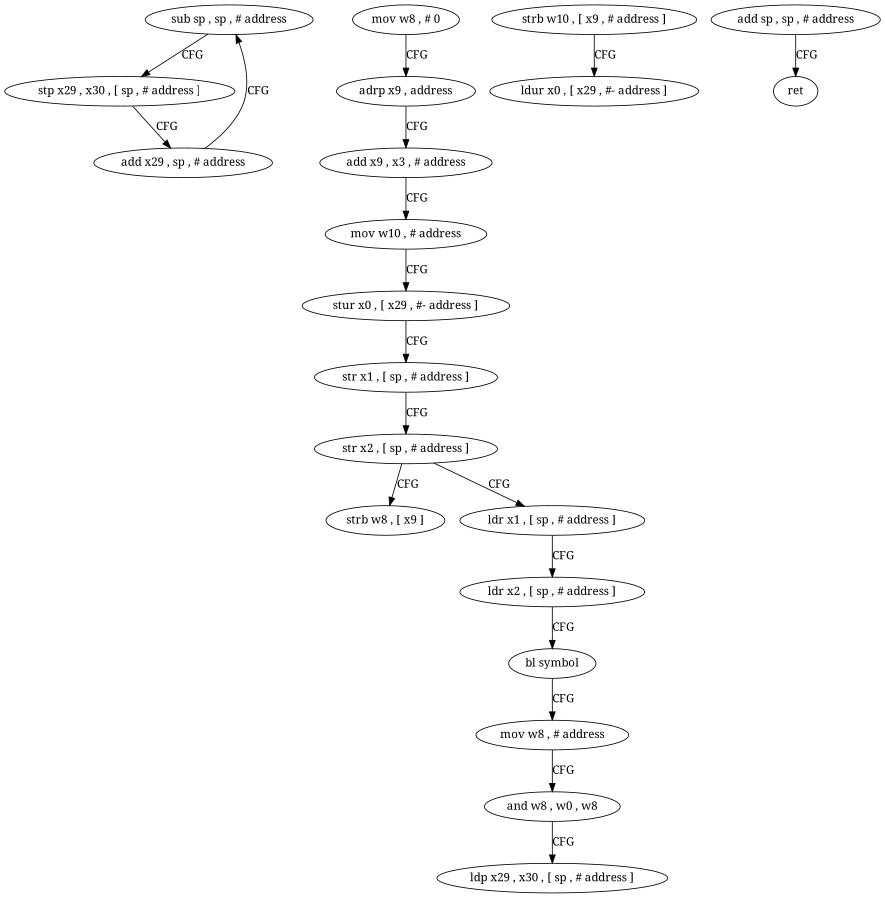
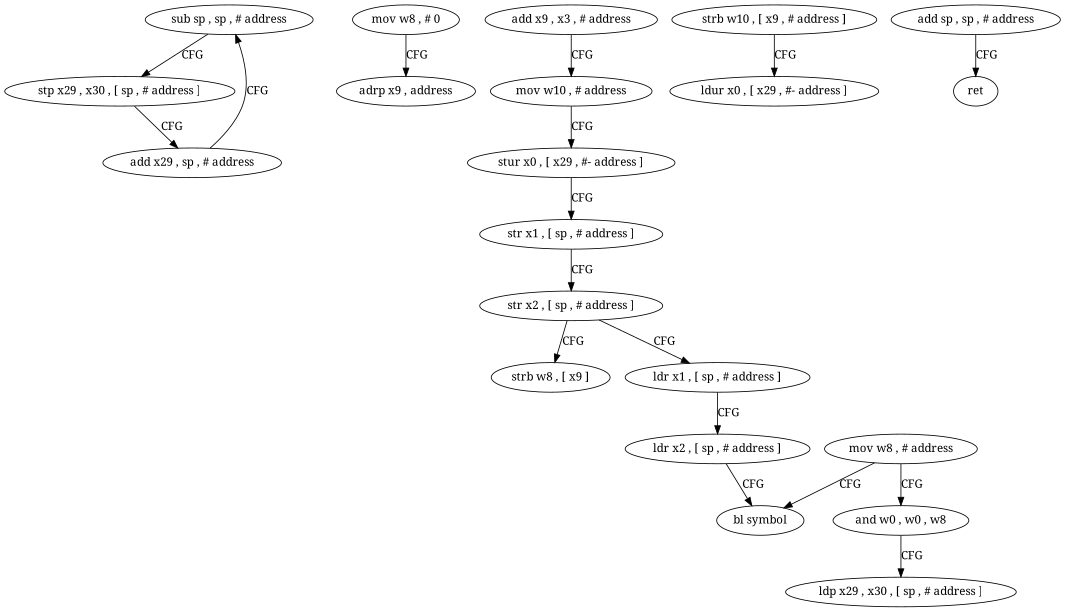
(406, 123) -> none
(552, 695) -> (833, 484)
(552, 807) -> (901, 520)
